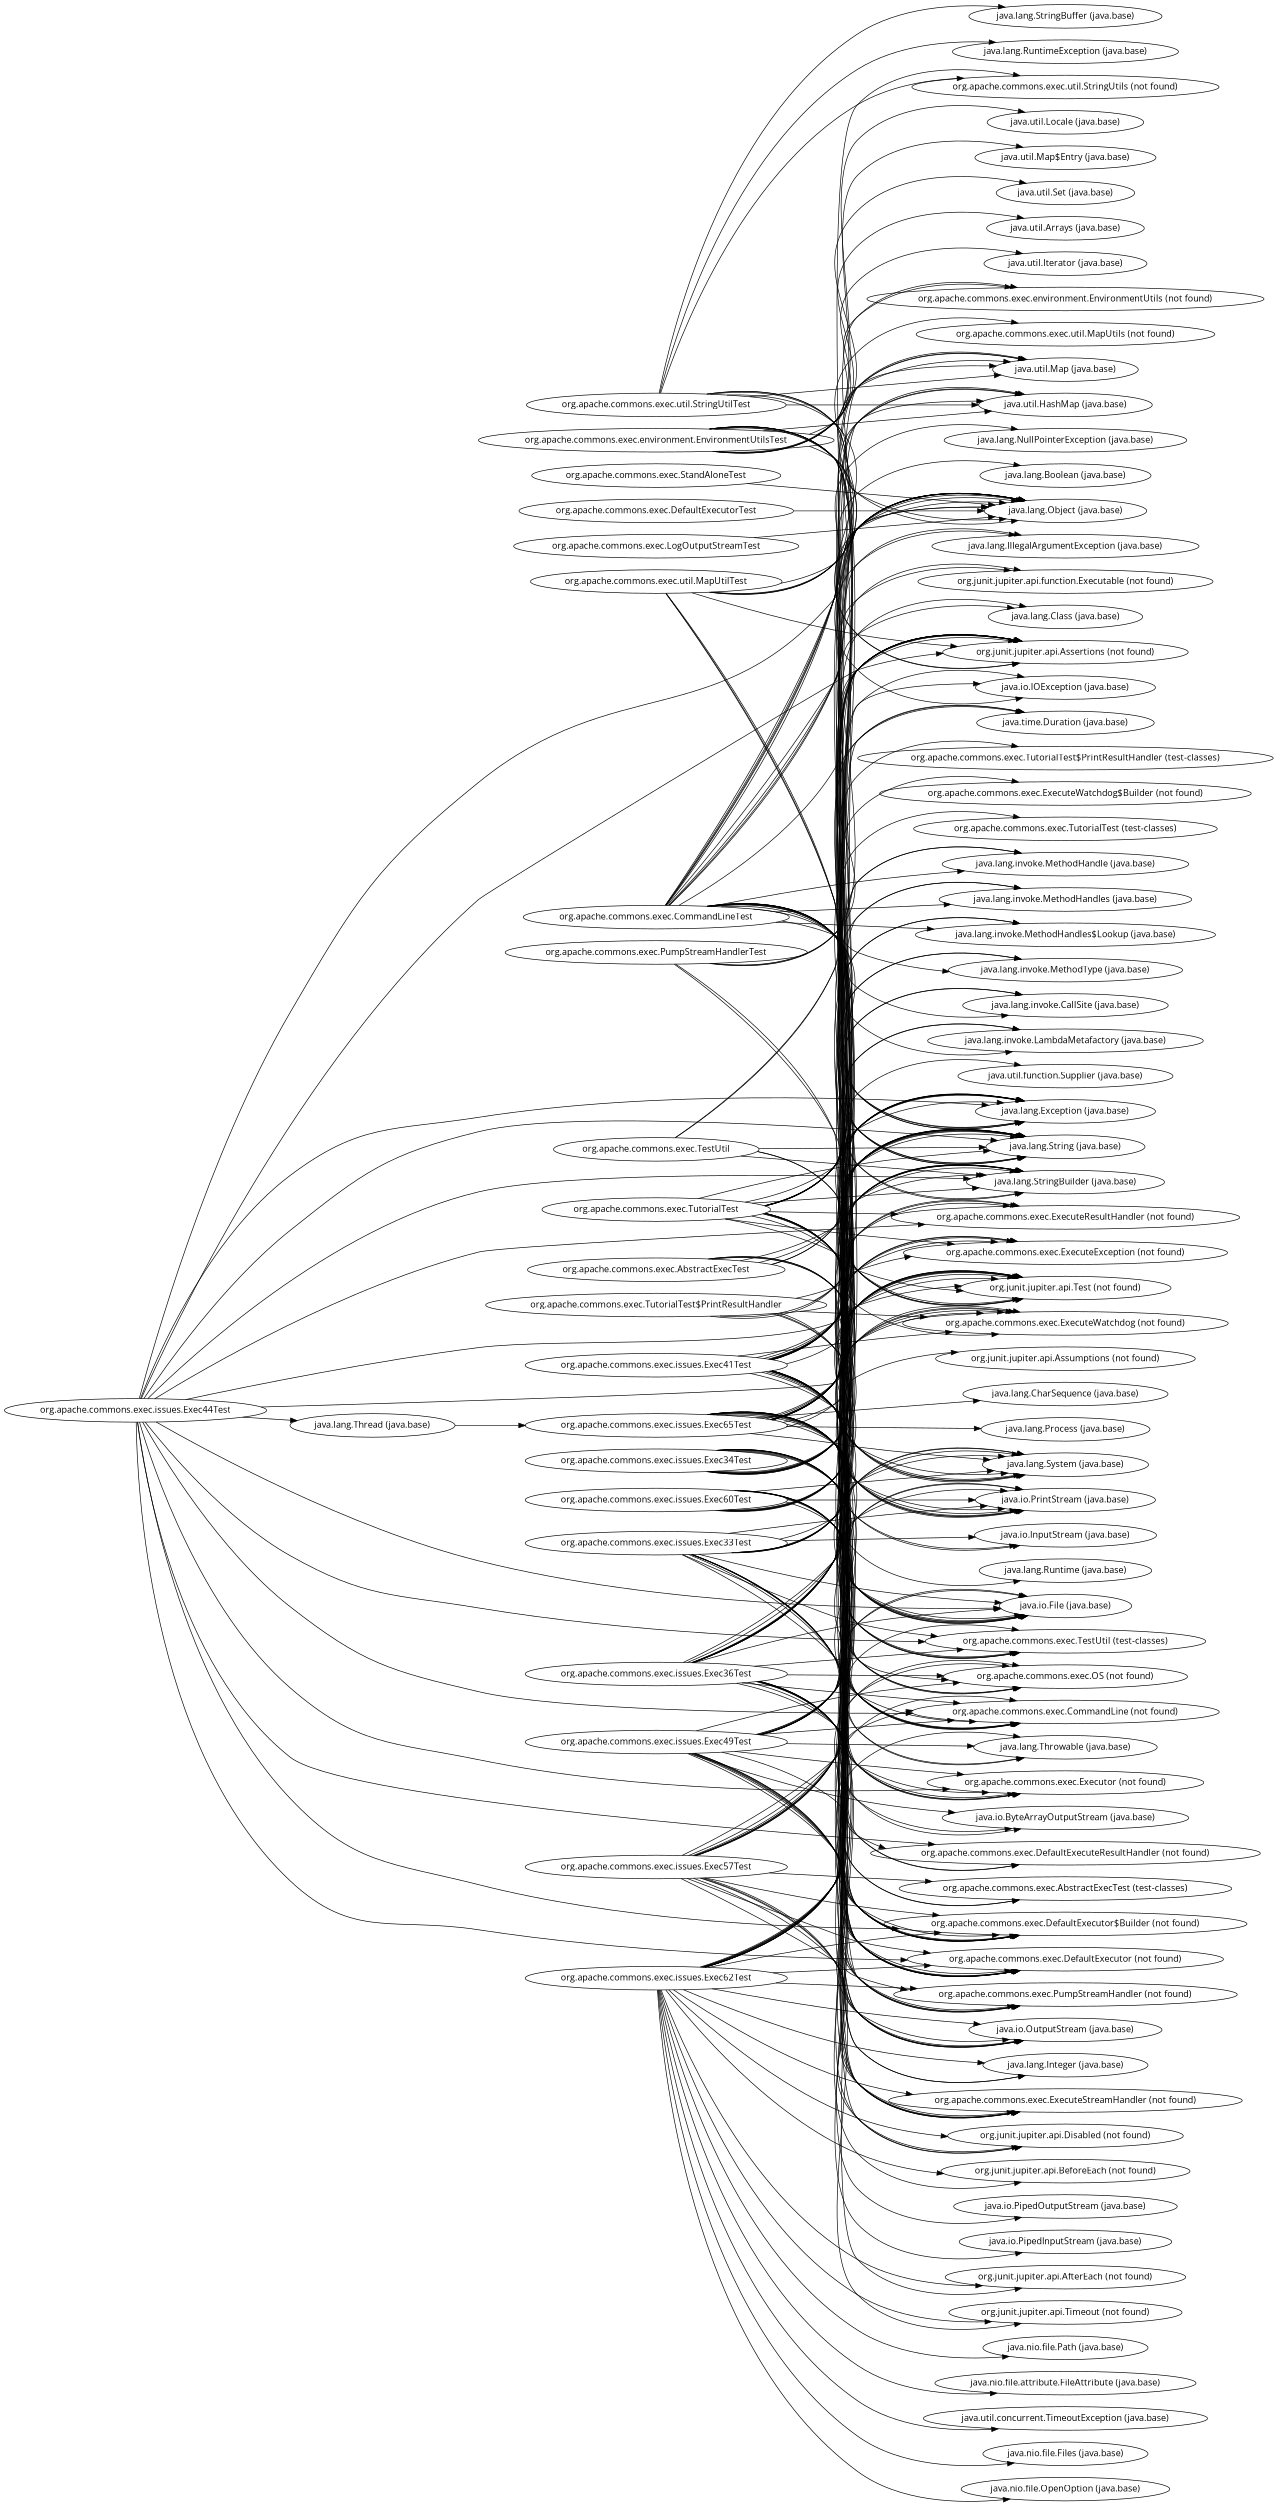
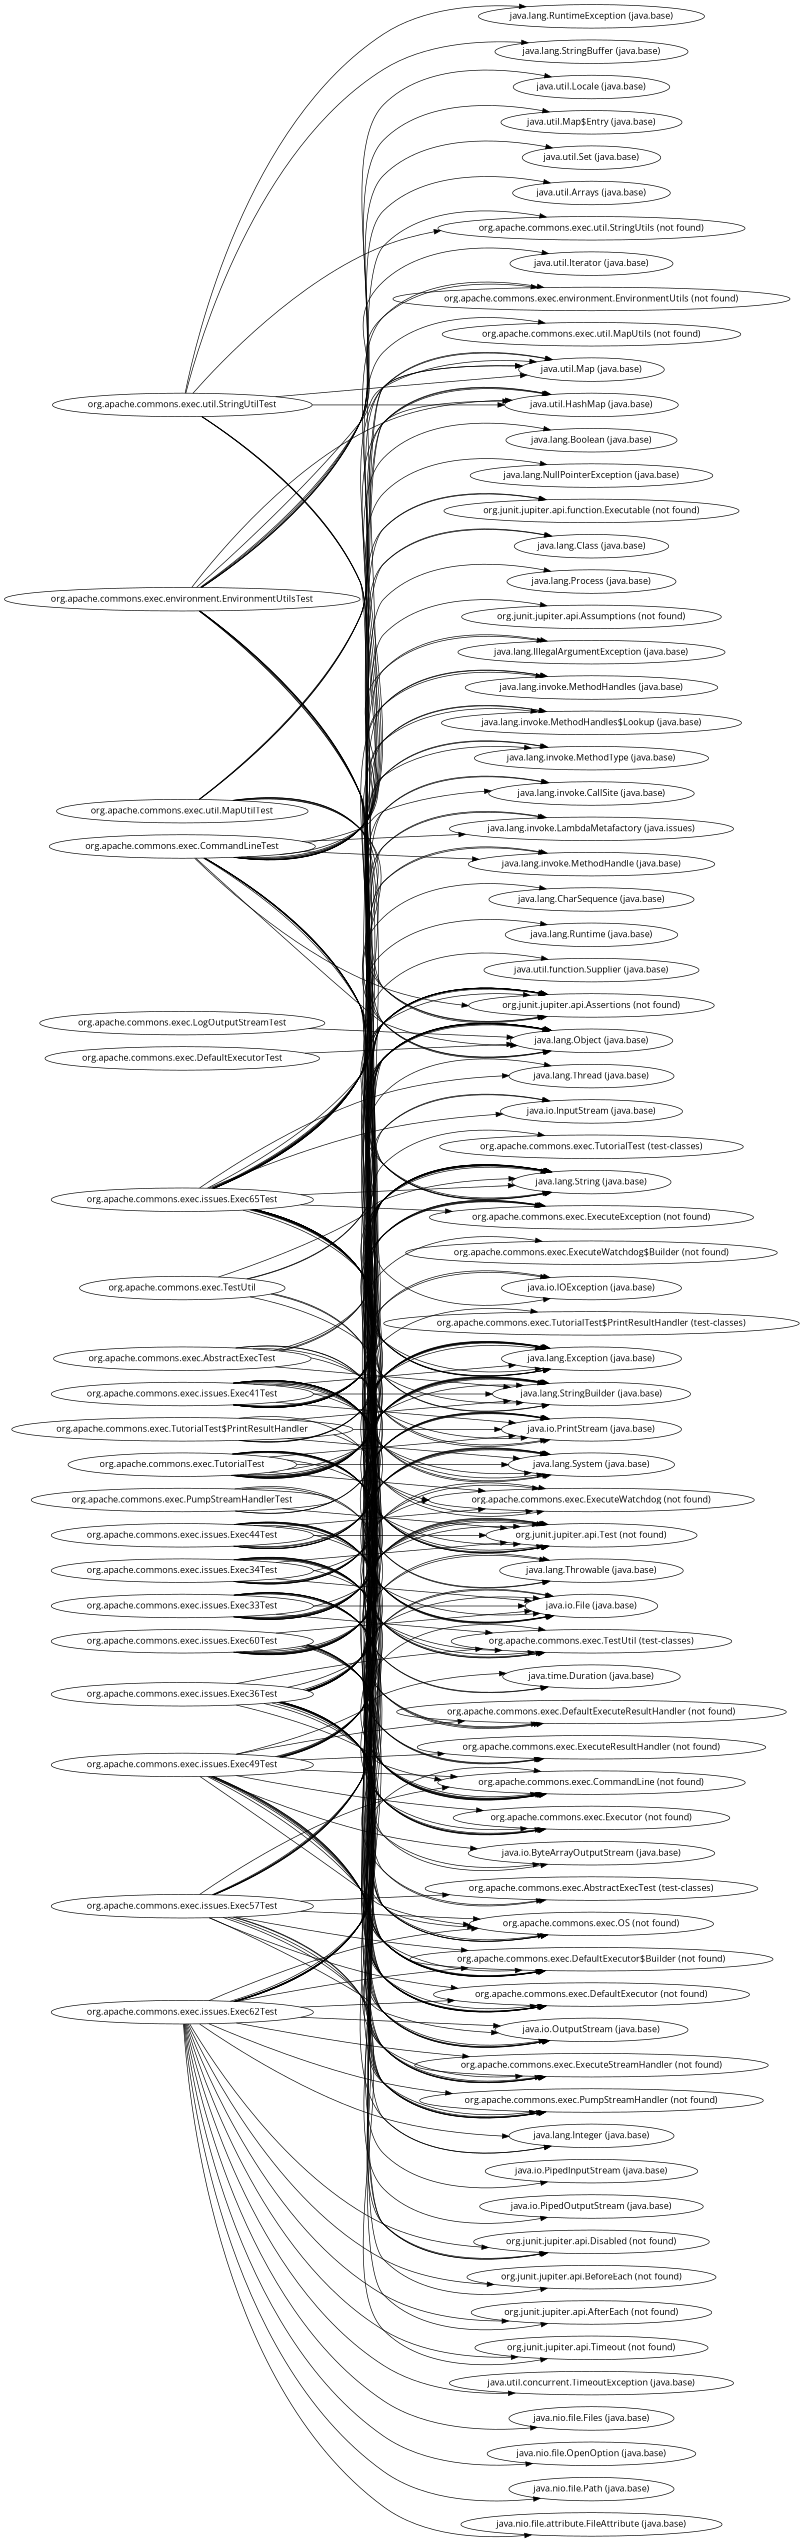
(656, 476) -> none
(1065, 1041) -> (591, 829)
(850, 1243) -> (395, 1394)
(487, 1425) -> (343, 1109)
